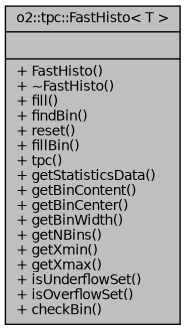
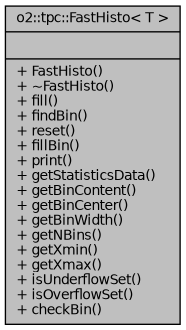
(39, 161) -> (45, 161)
